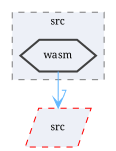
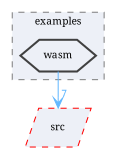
(58, 22) -> (58, 22)
